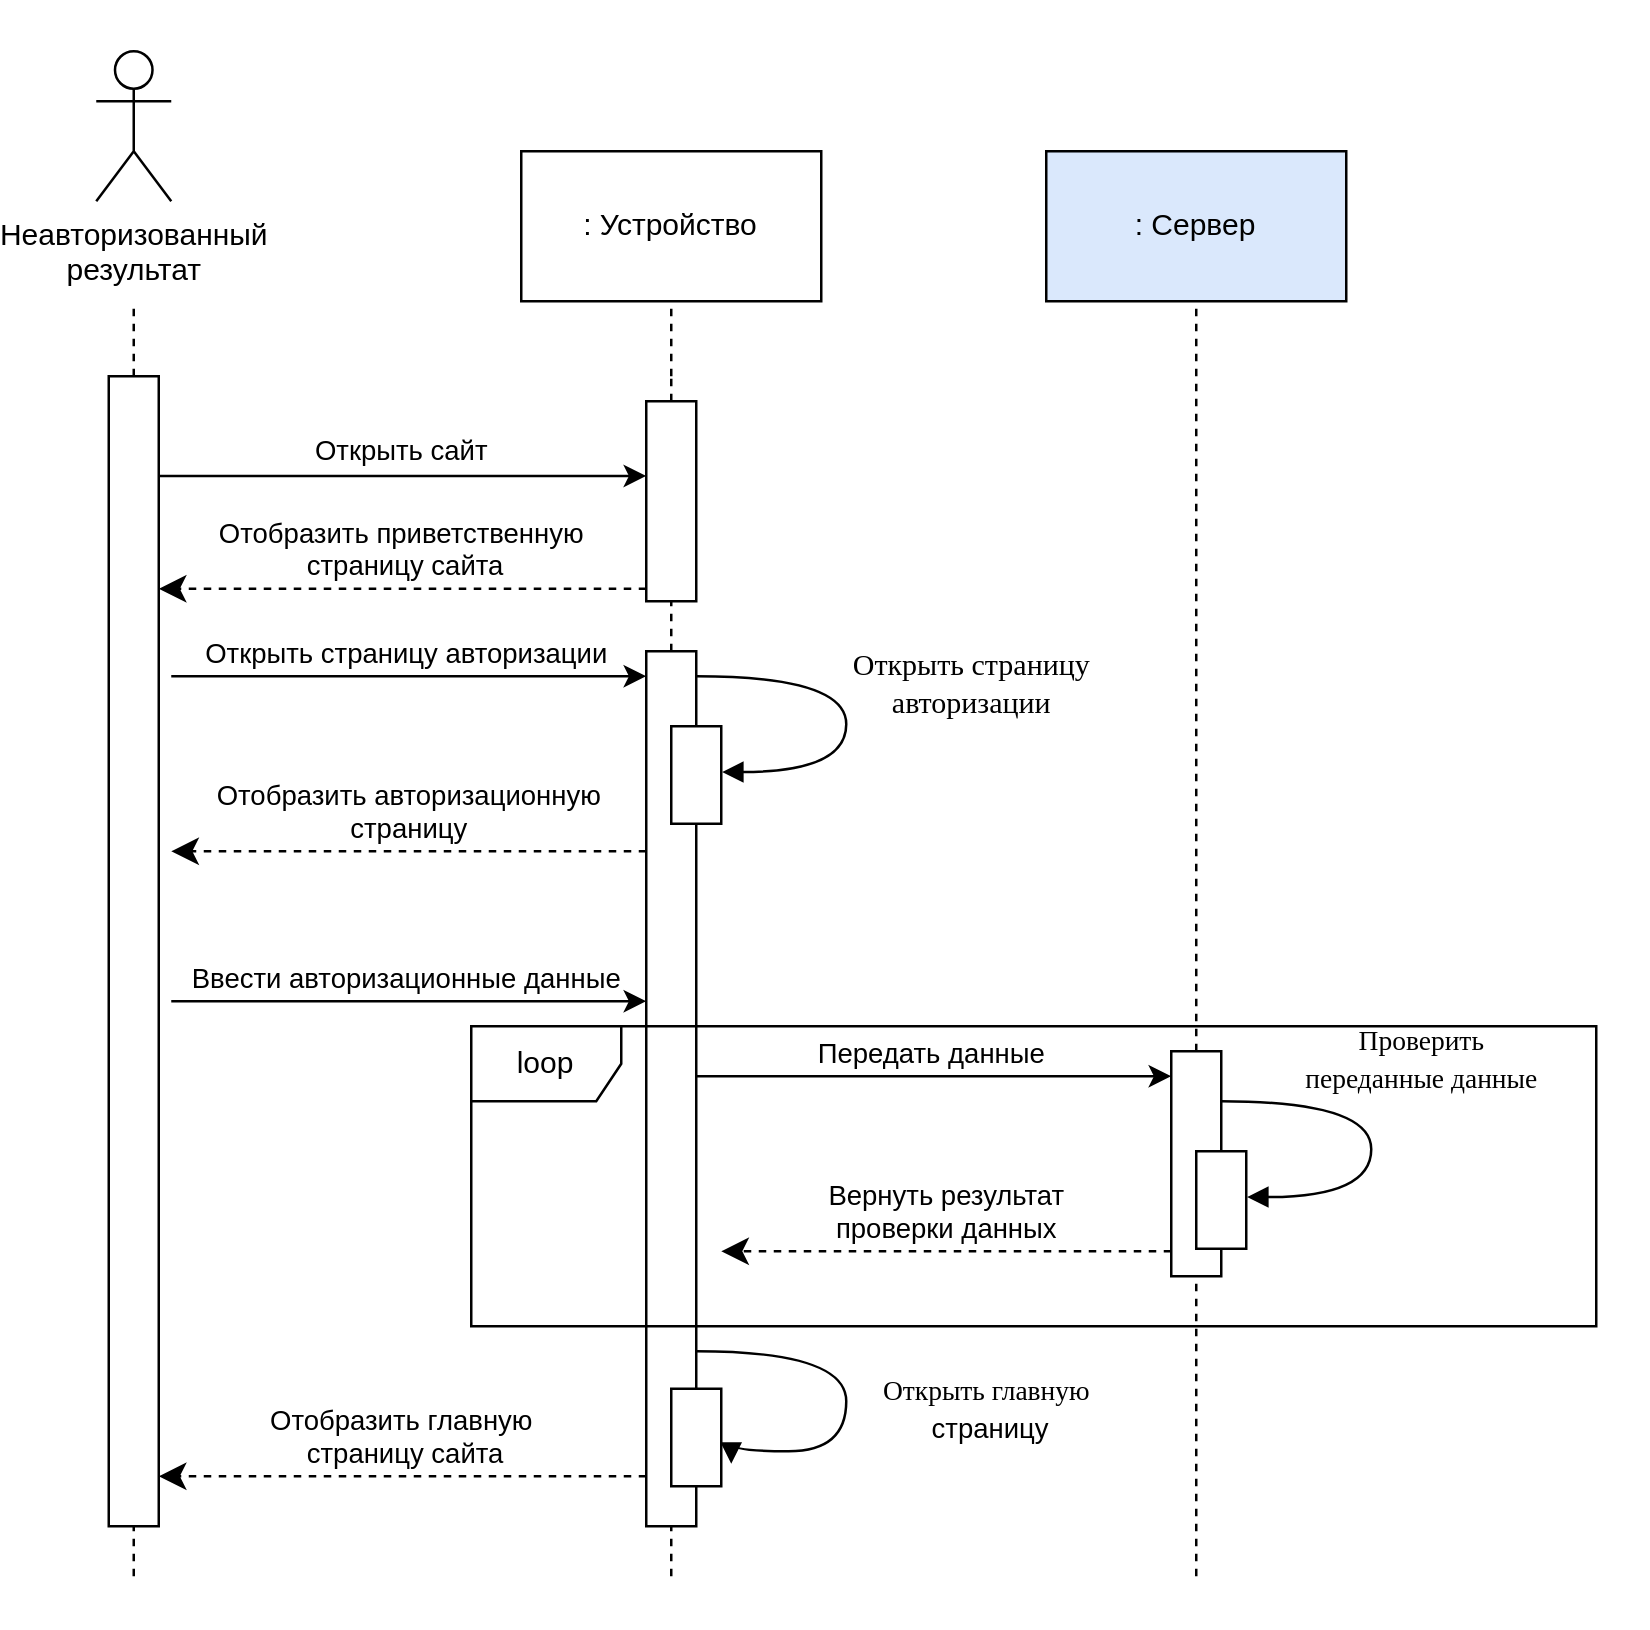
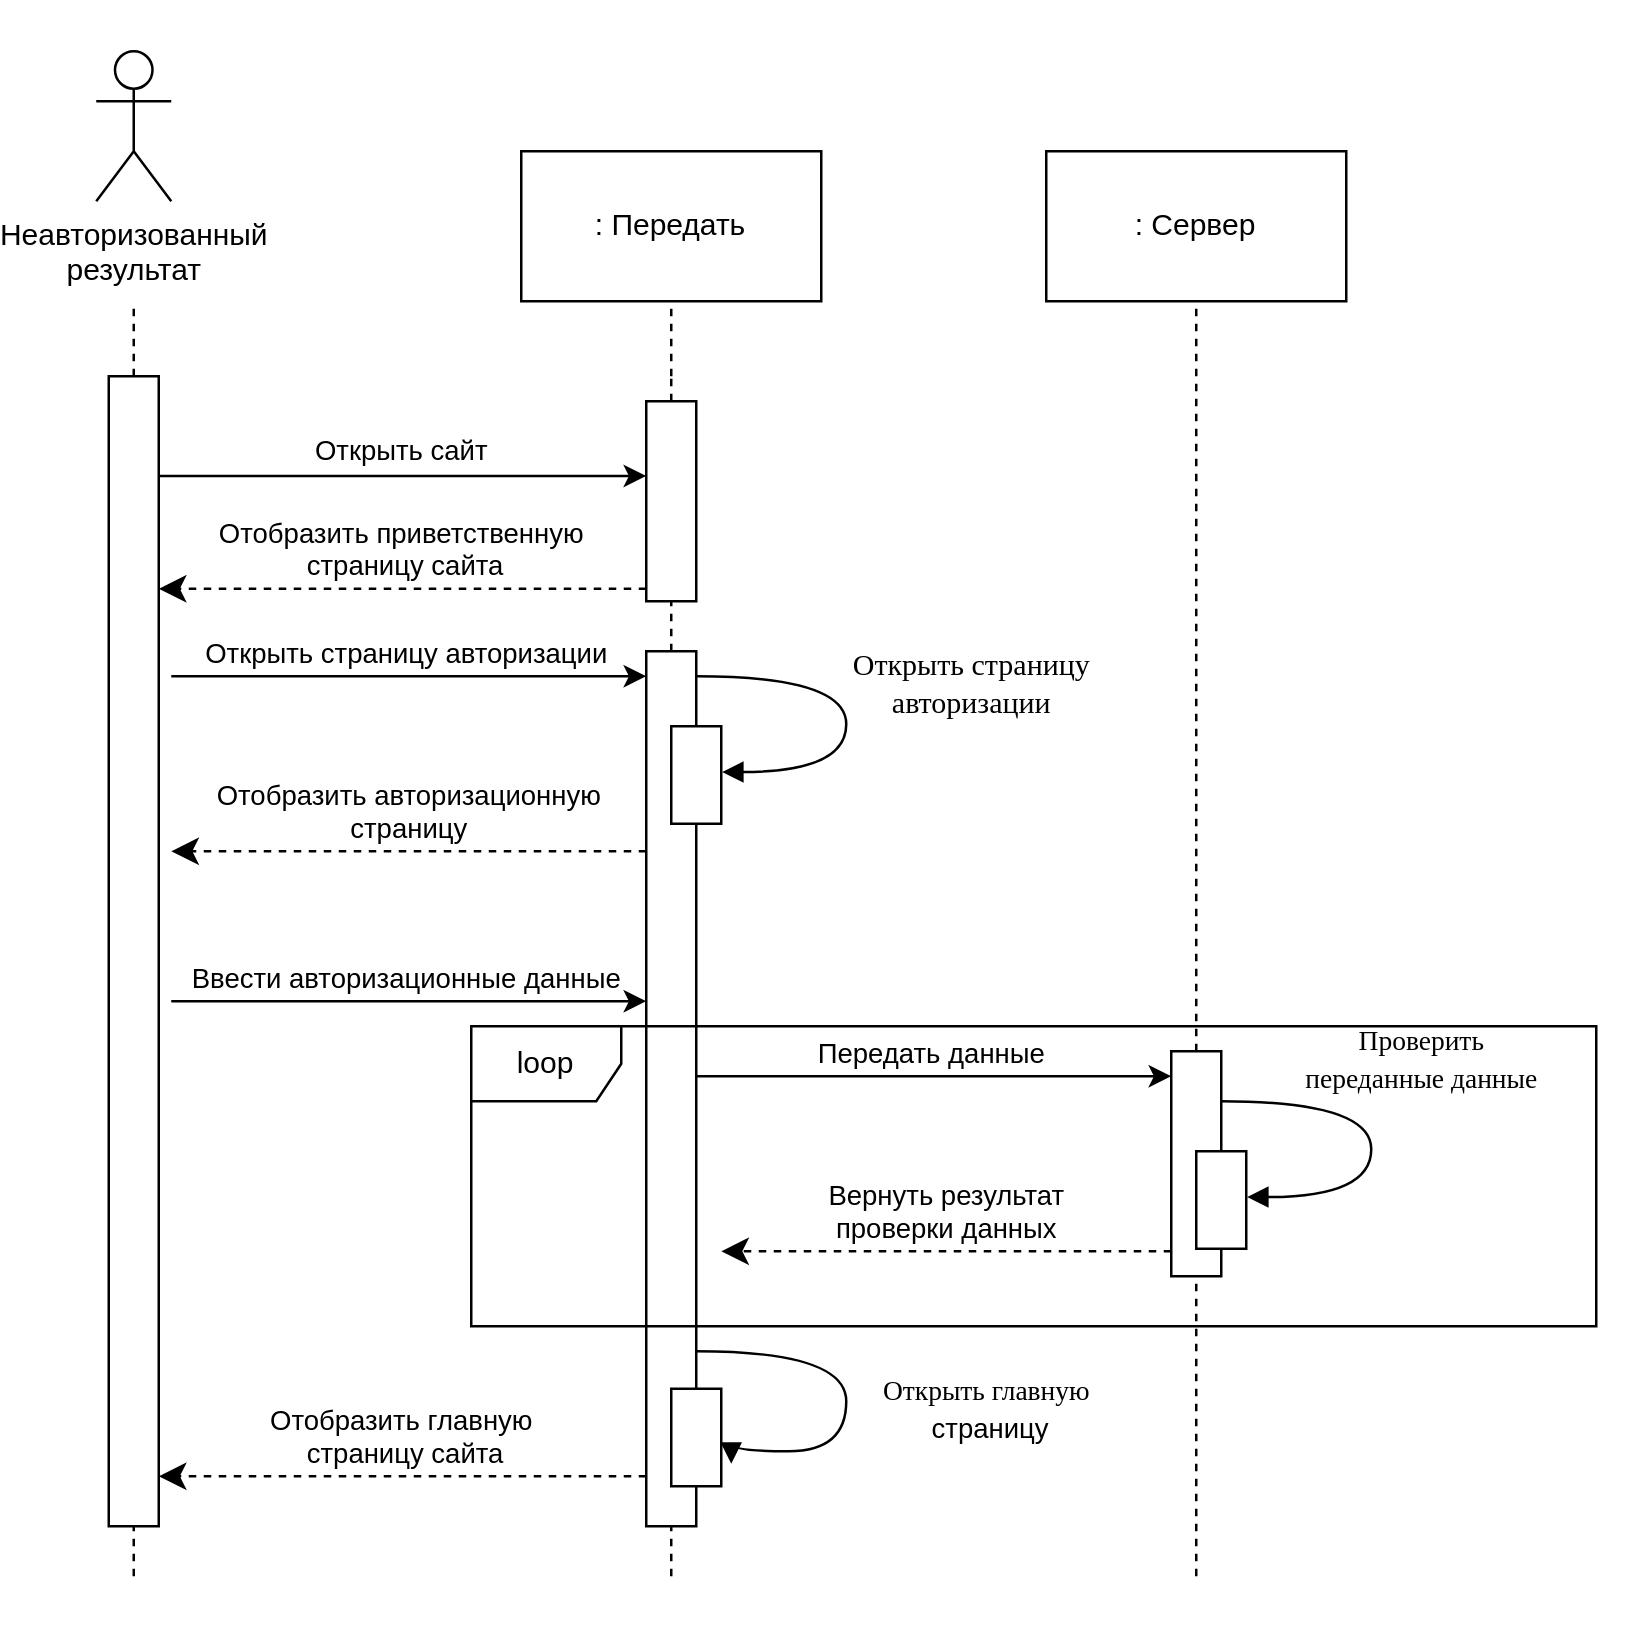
(671, 226) -> (671, 226)
(1196, 226) -> (1196, 226)
